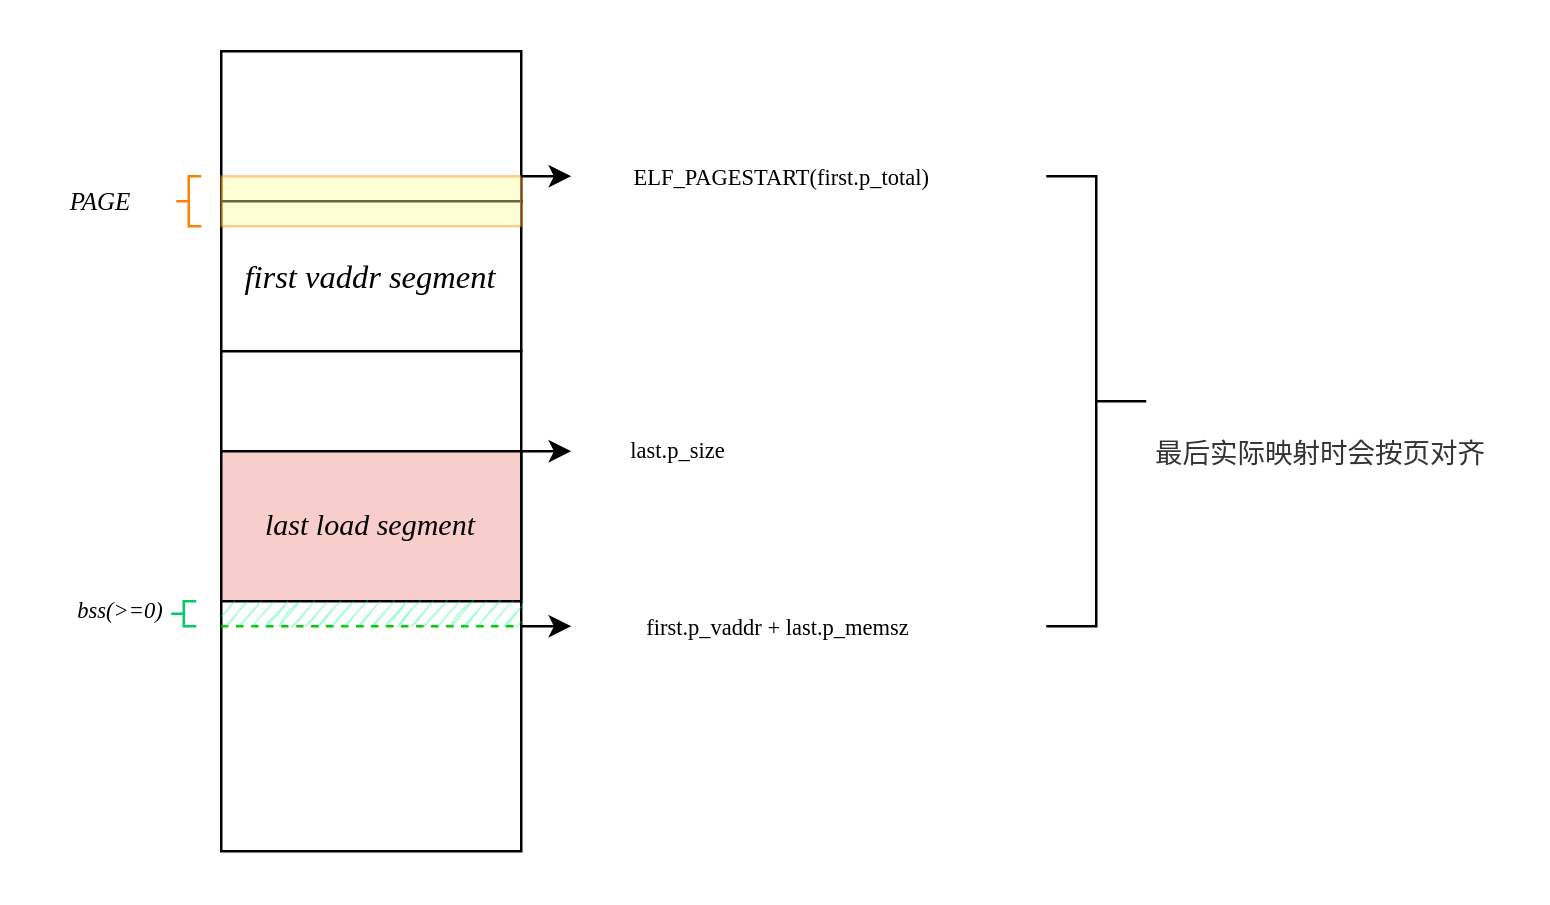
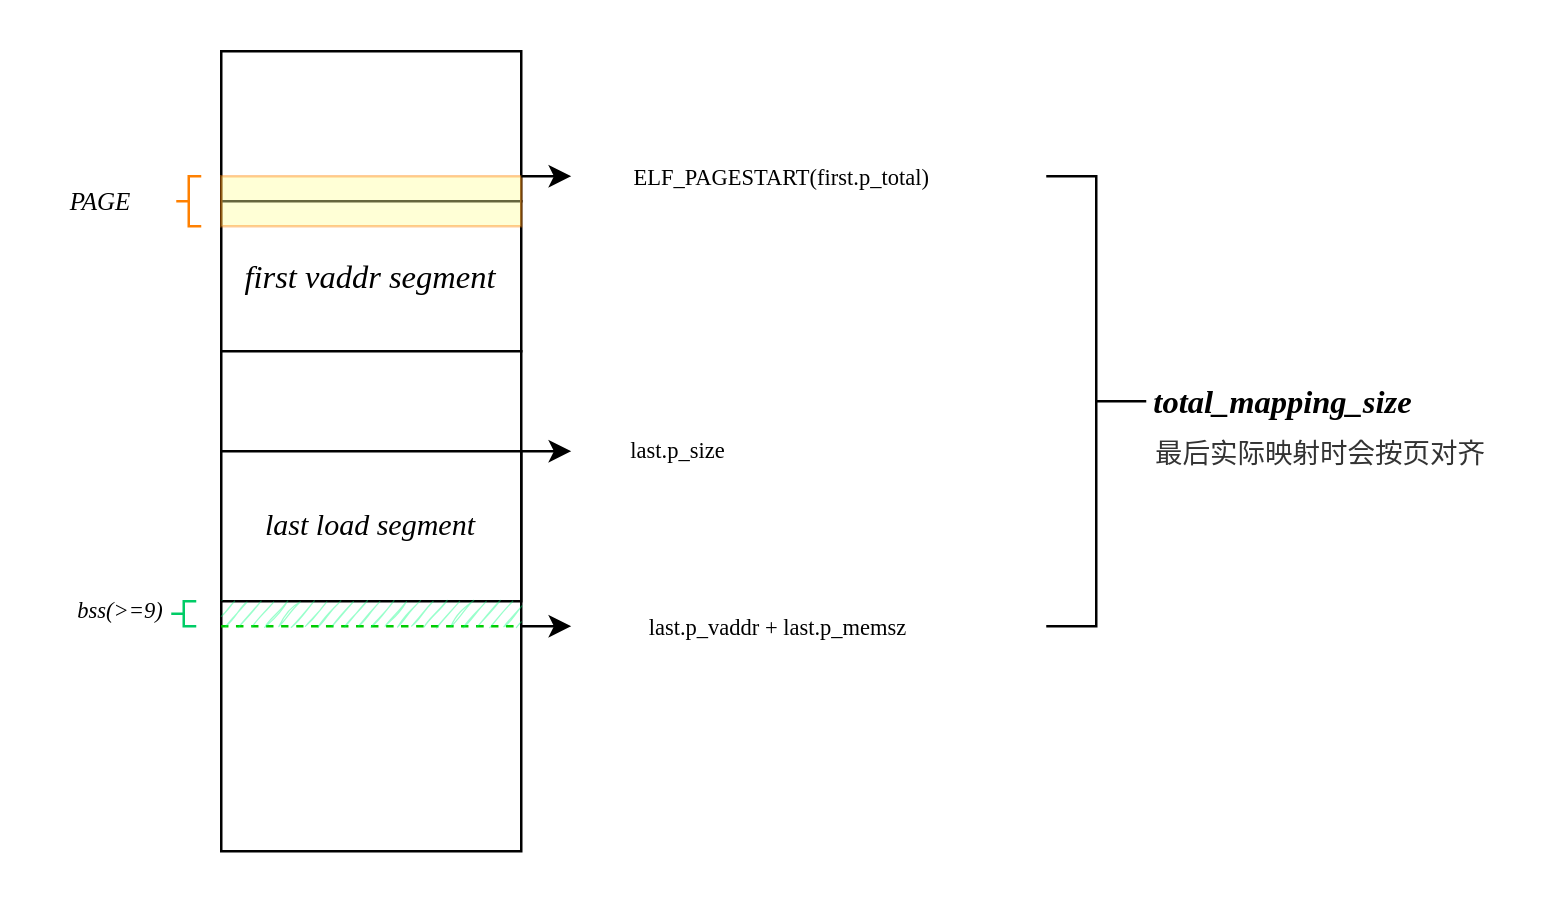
none -> (1284, 401)
(371, 526) -> (371, 526)
(121, 609) -> (121, 609)
(779, 626) -> (779, 626)
